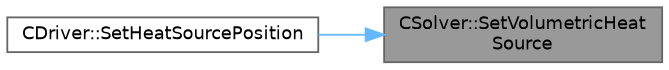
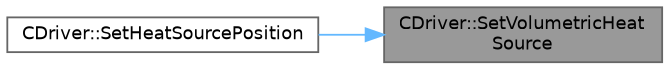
(523, 35) -> (523, 35)
